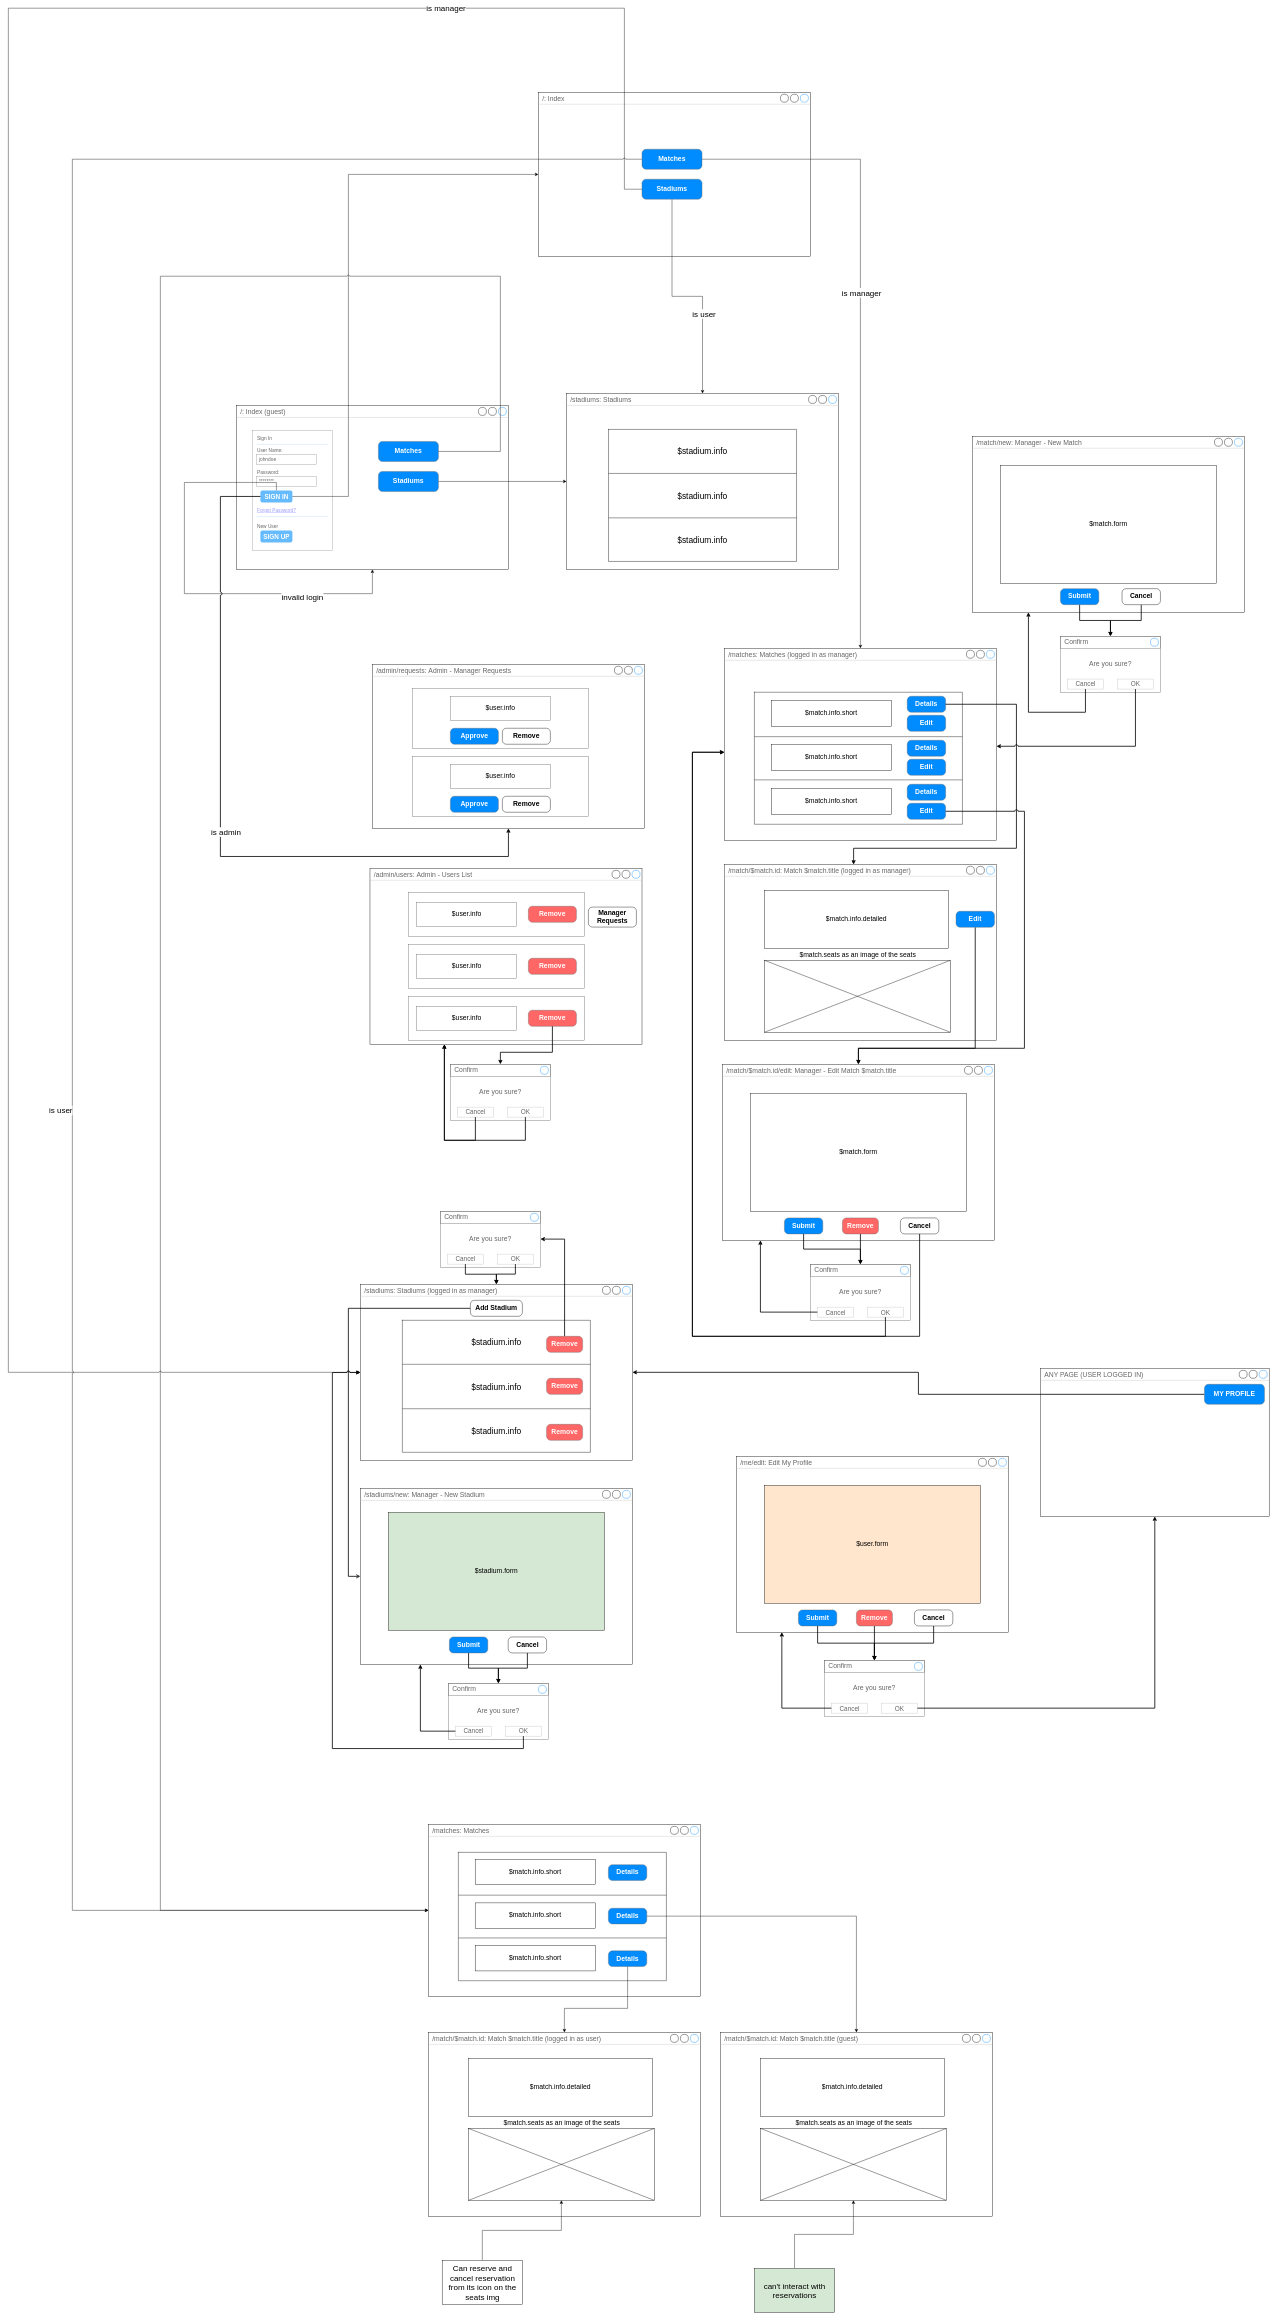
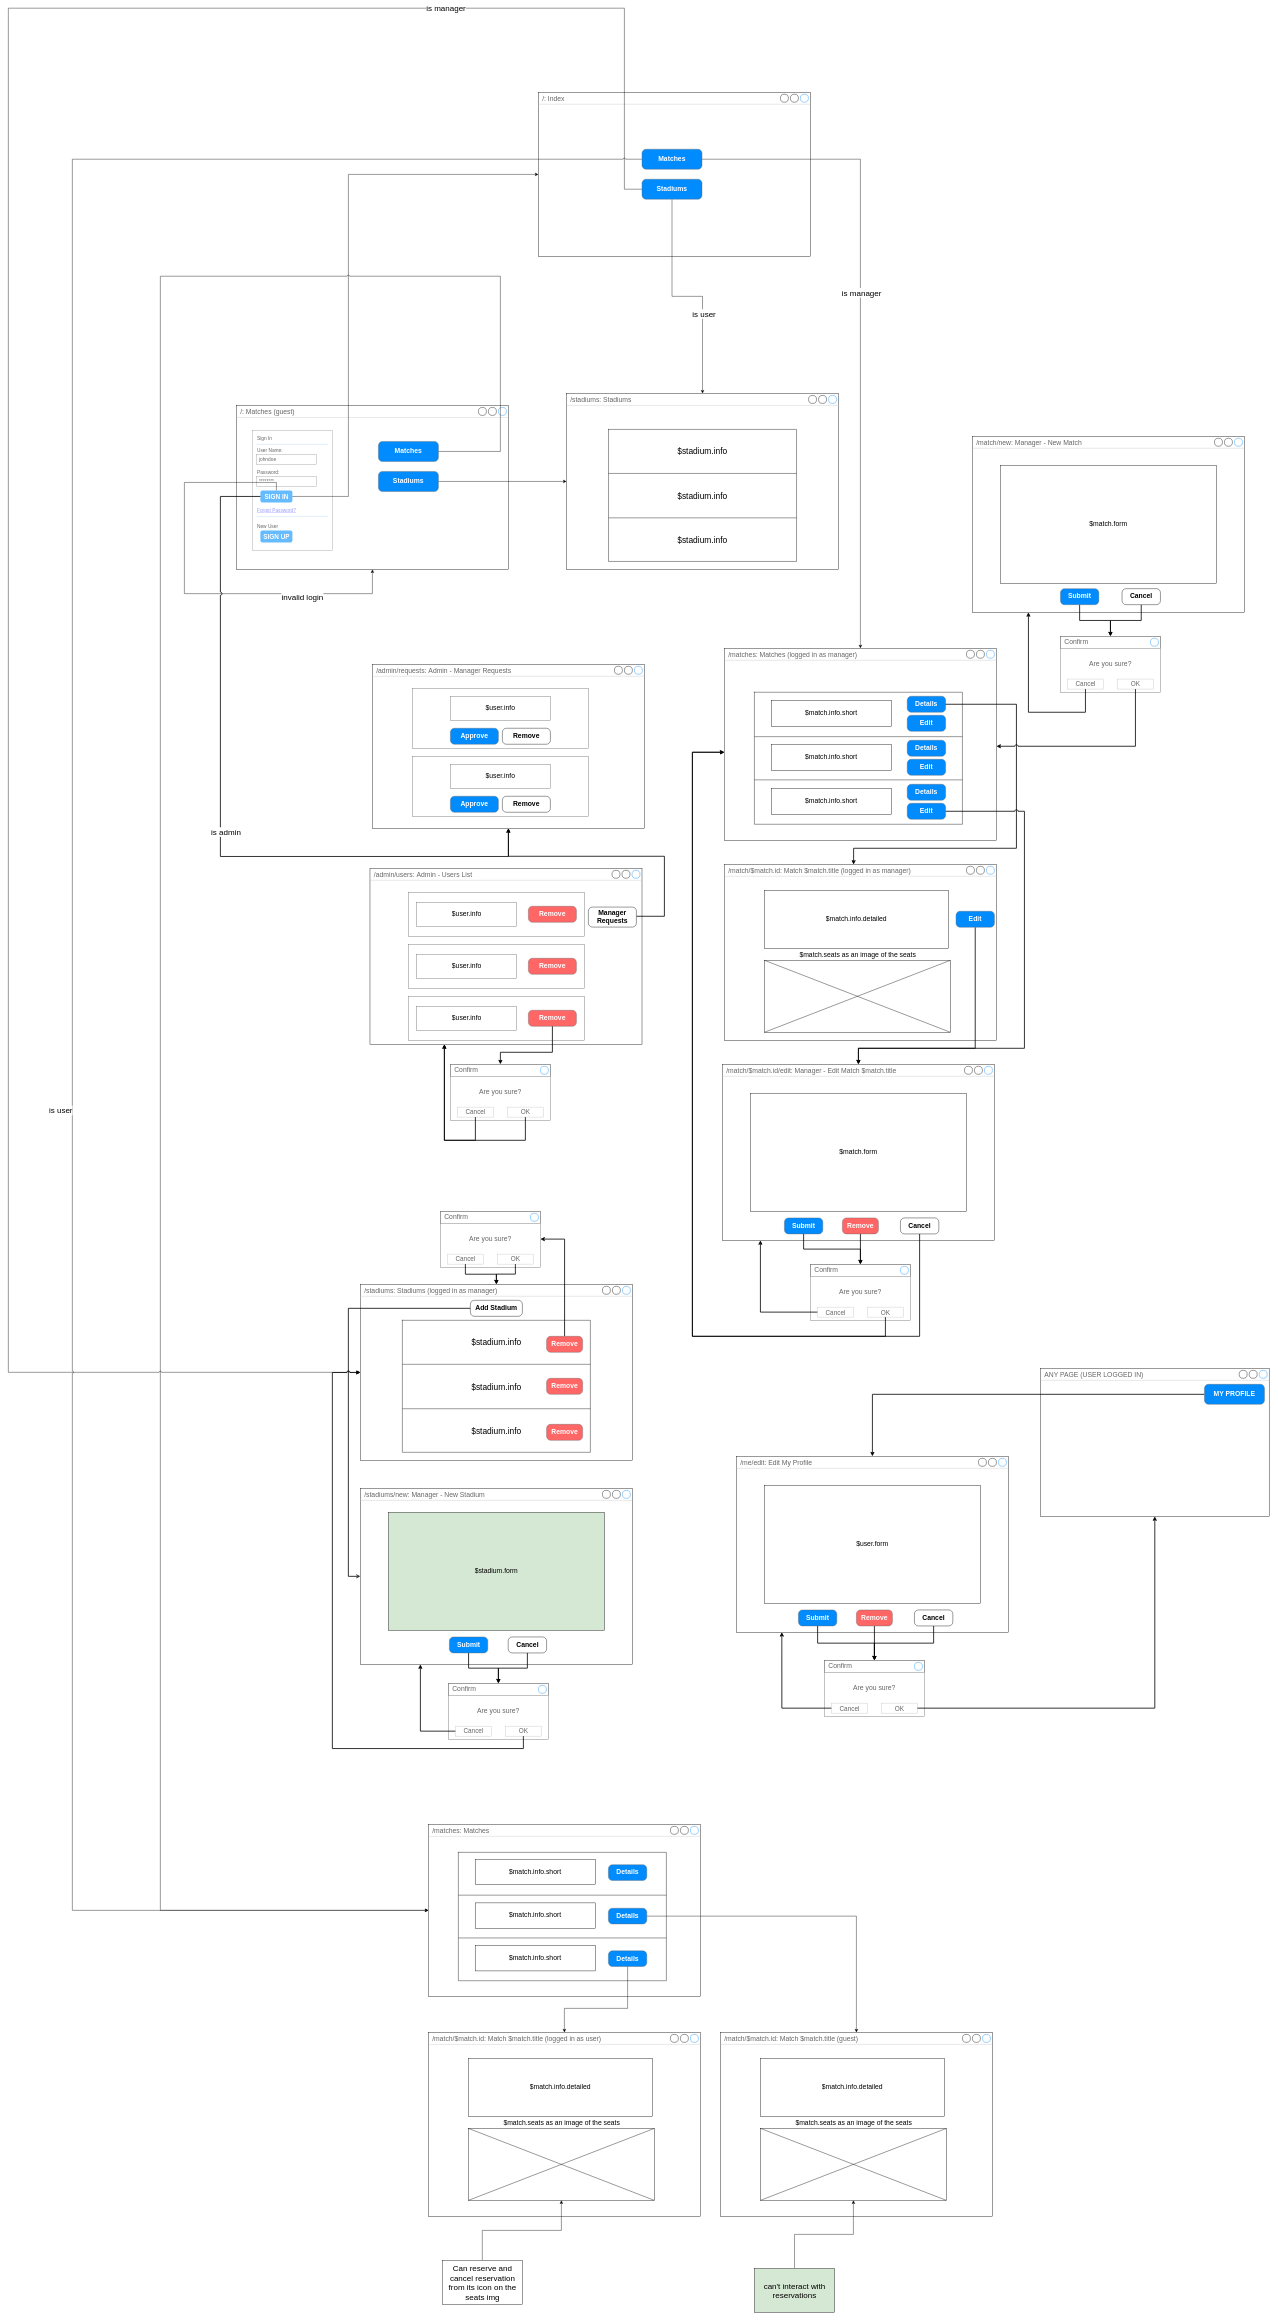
(268, 412) -> (272, 412)
none -> (631, 856)
(789, 1372) -> (872, 1399)
(872, 1544) -> (872, 1544)
